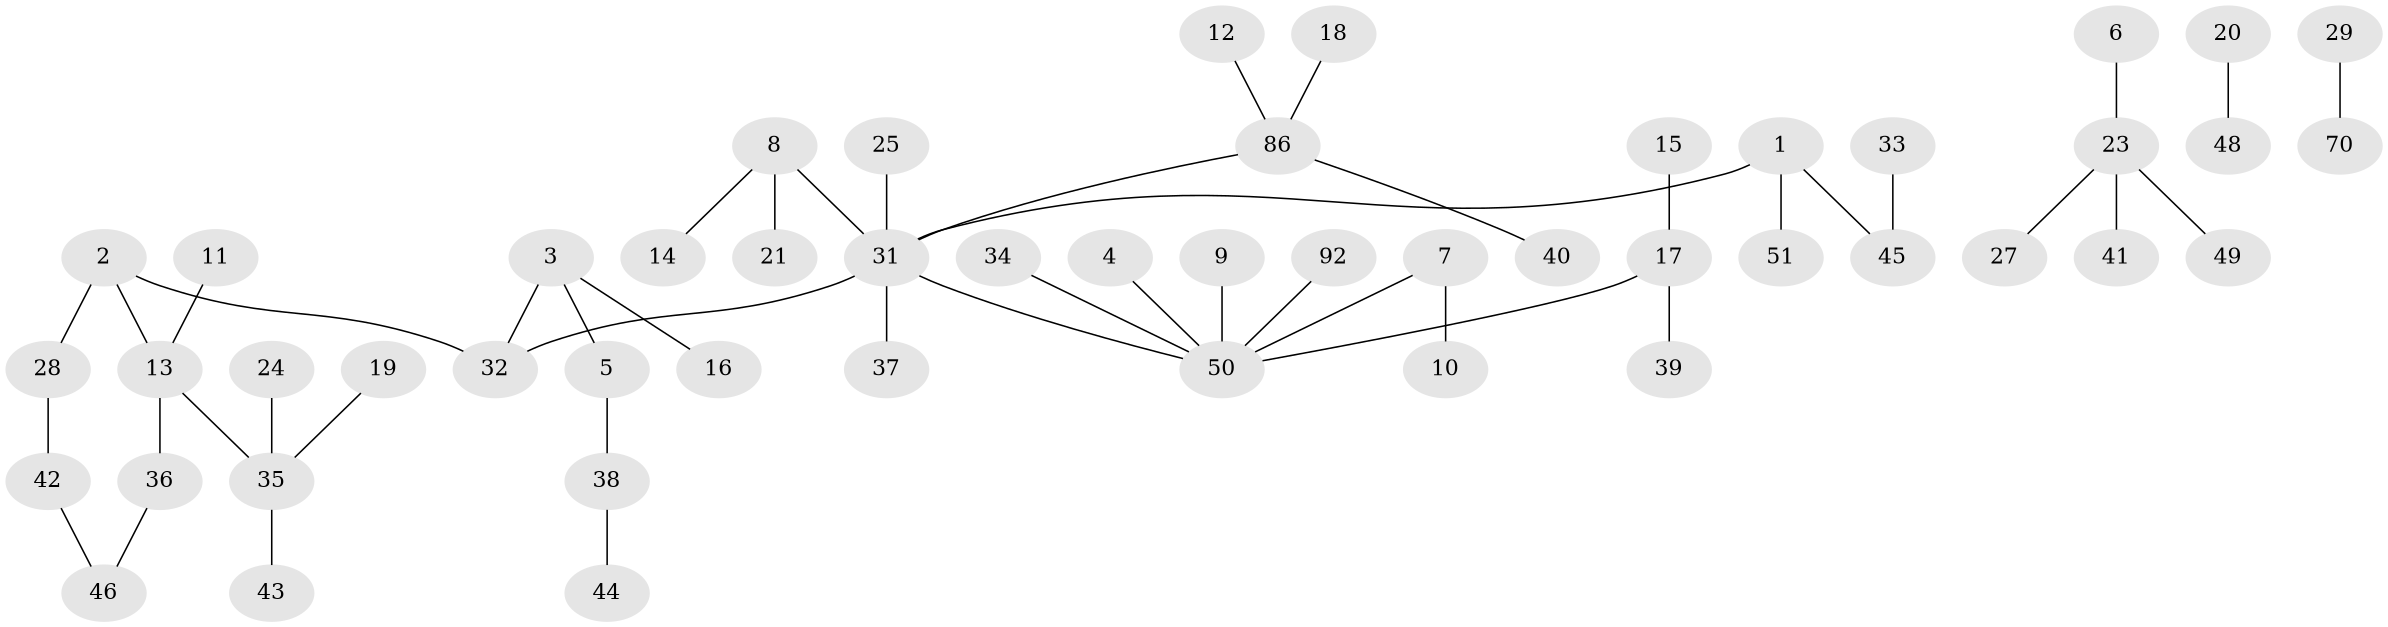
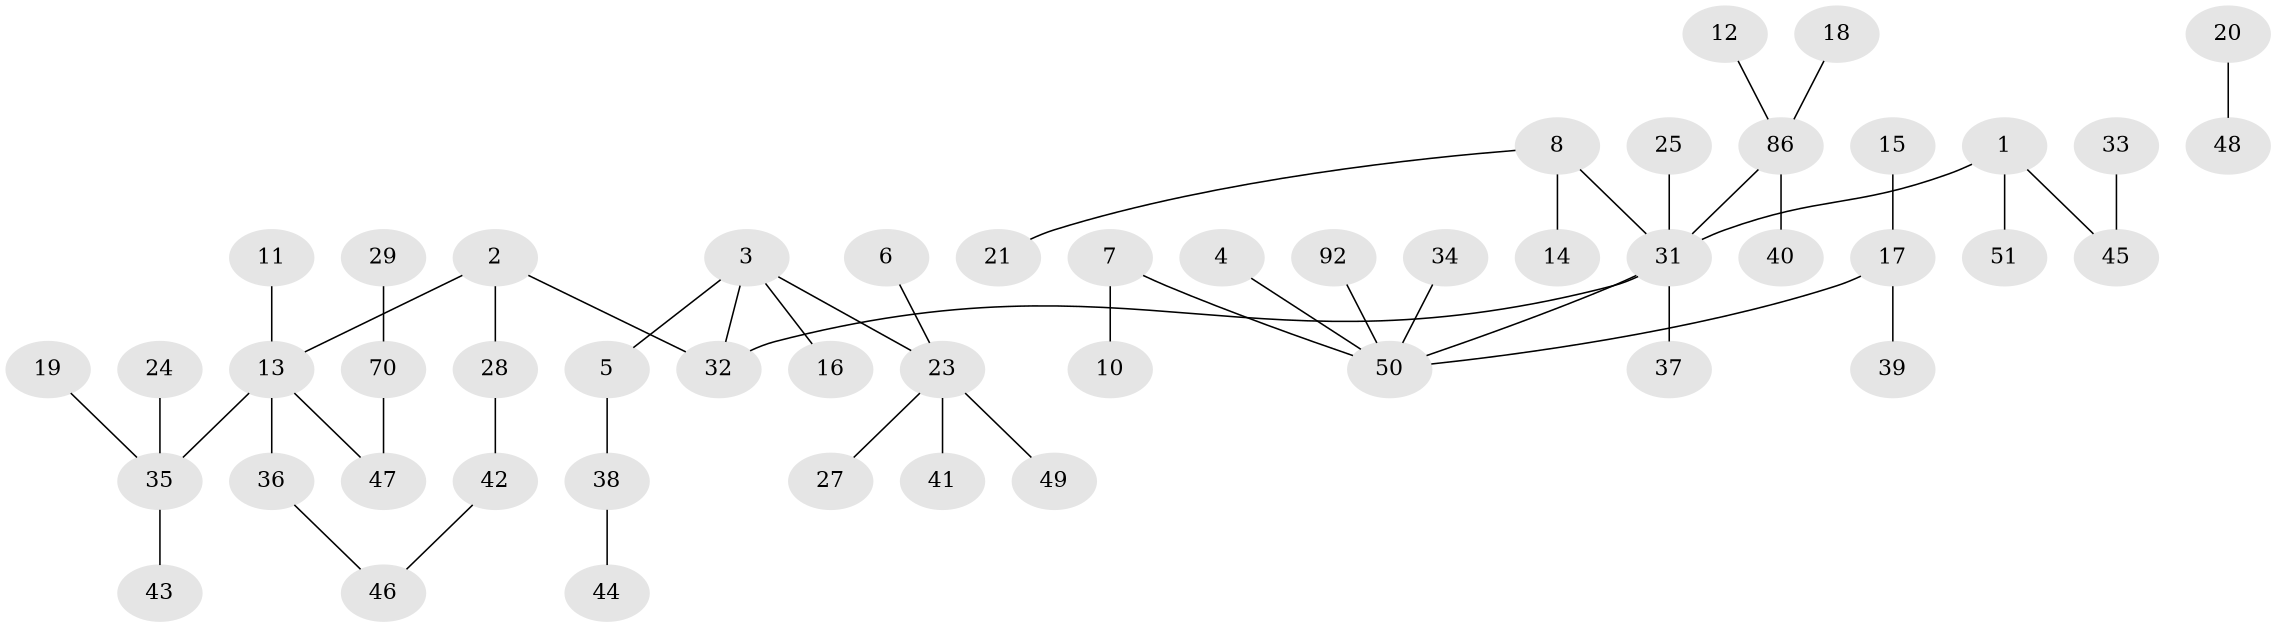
(1222, 258) -> none
none -> (845, 314)
none -> (384, 481)
